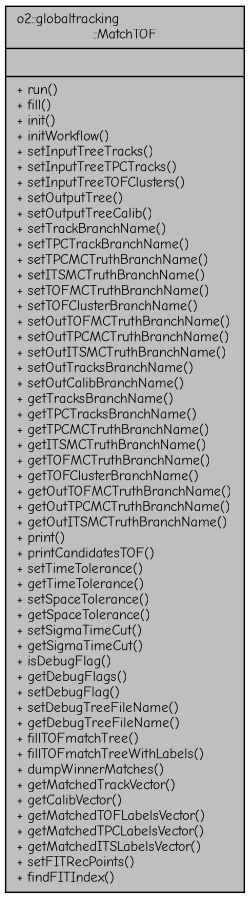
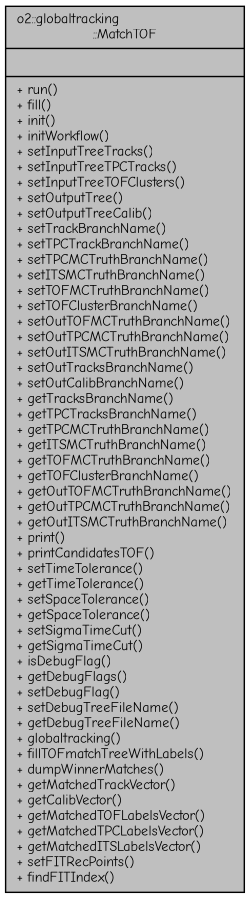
(79, 739) -> (70, 739)
